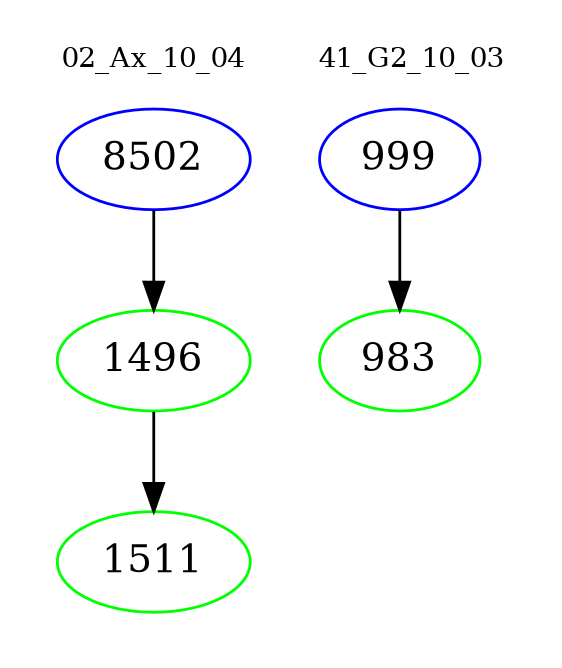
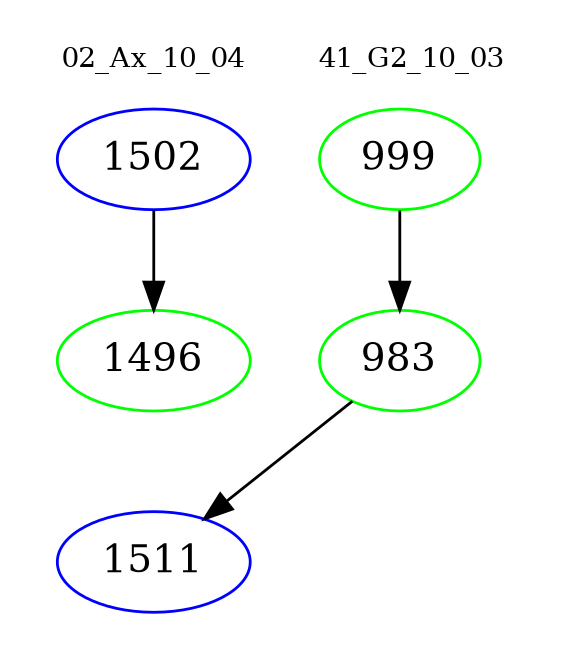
(154, 159) -> (154, 159)
(400, 159) -> (400, 159)
(154, 448) -> (290, 451)
(154, 562) -> (154, 562)
